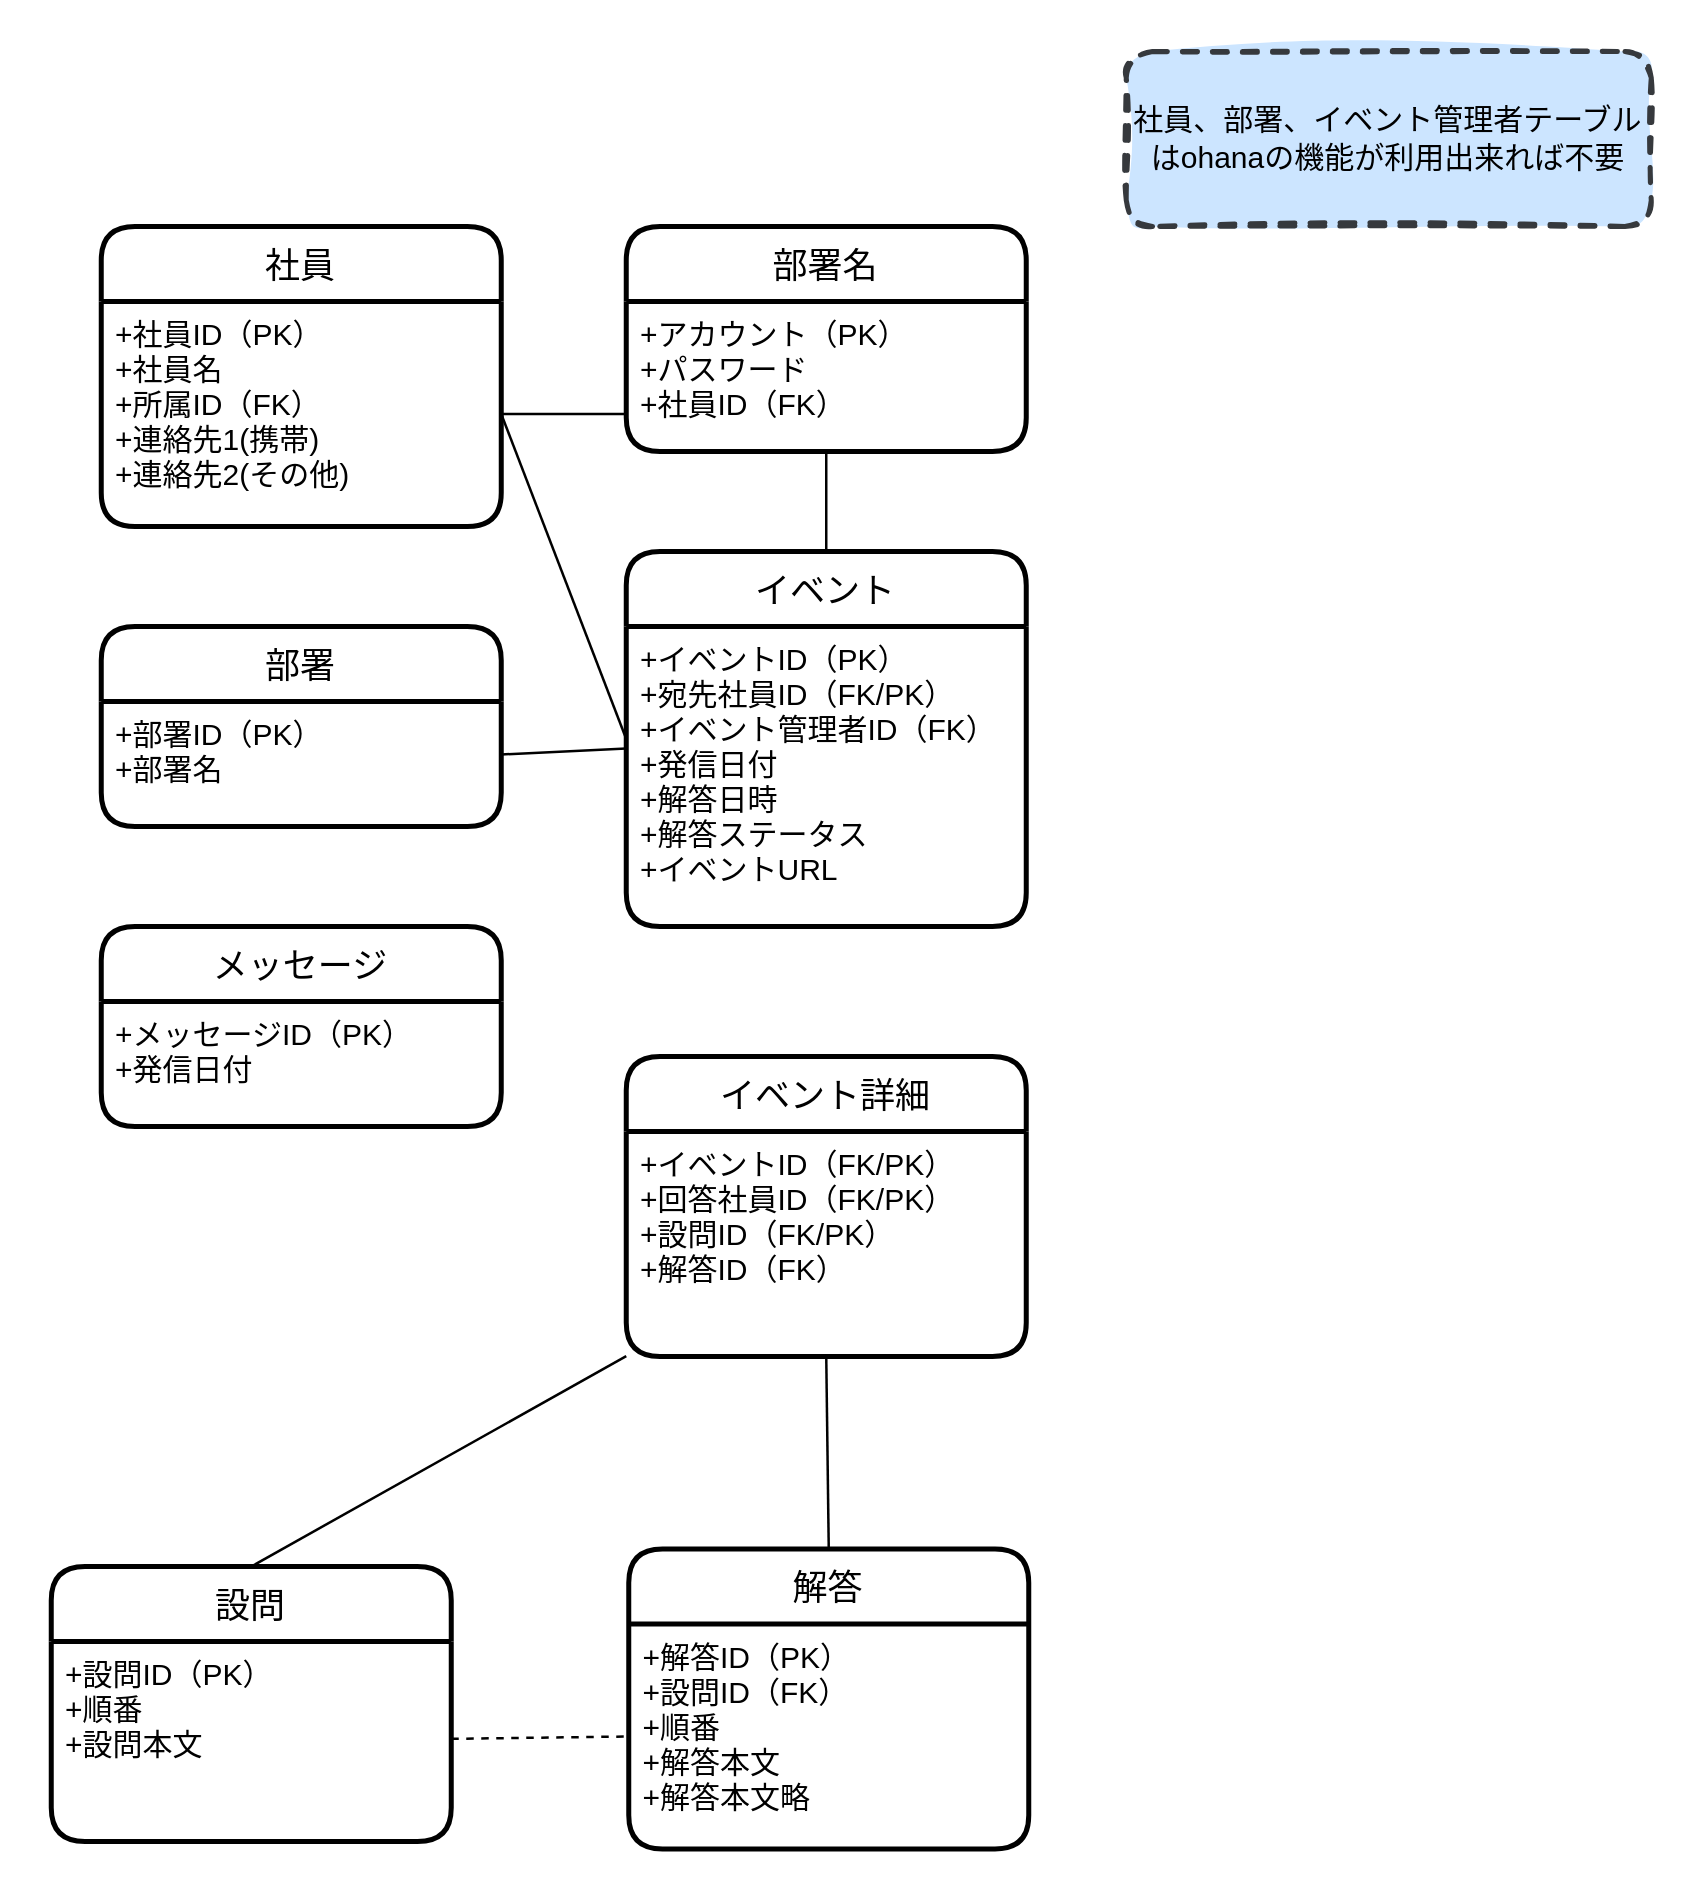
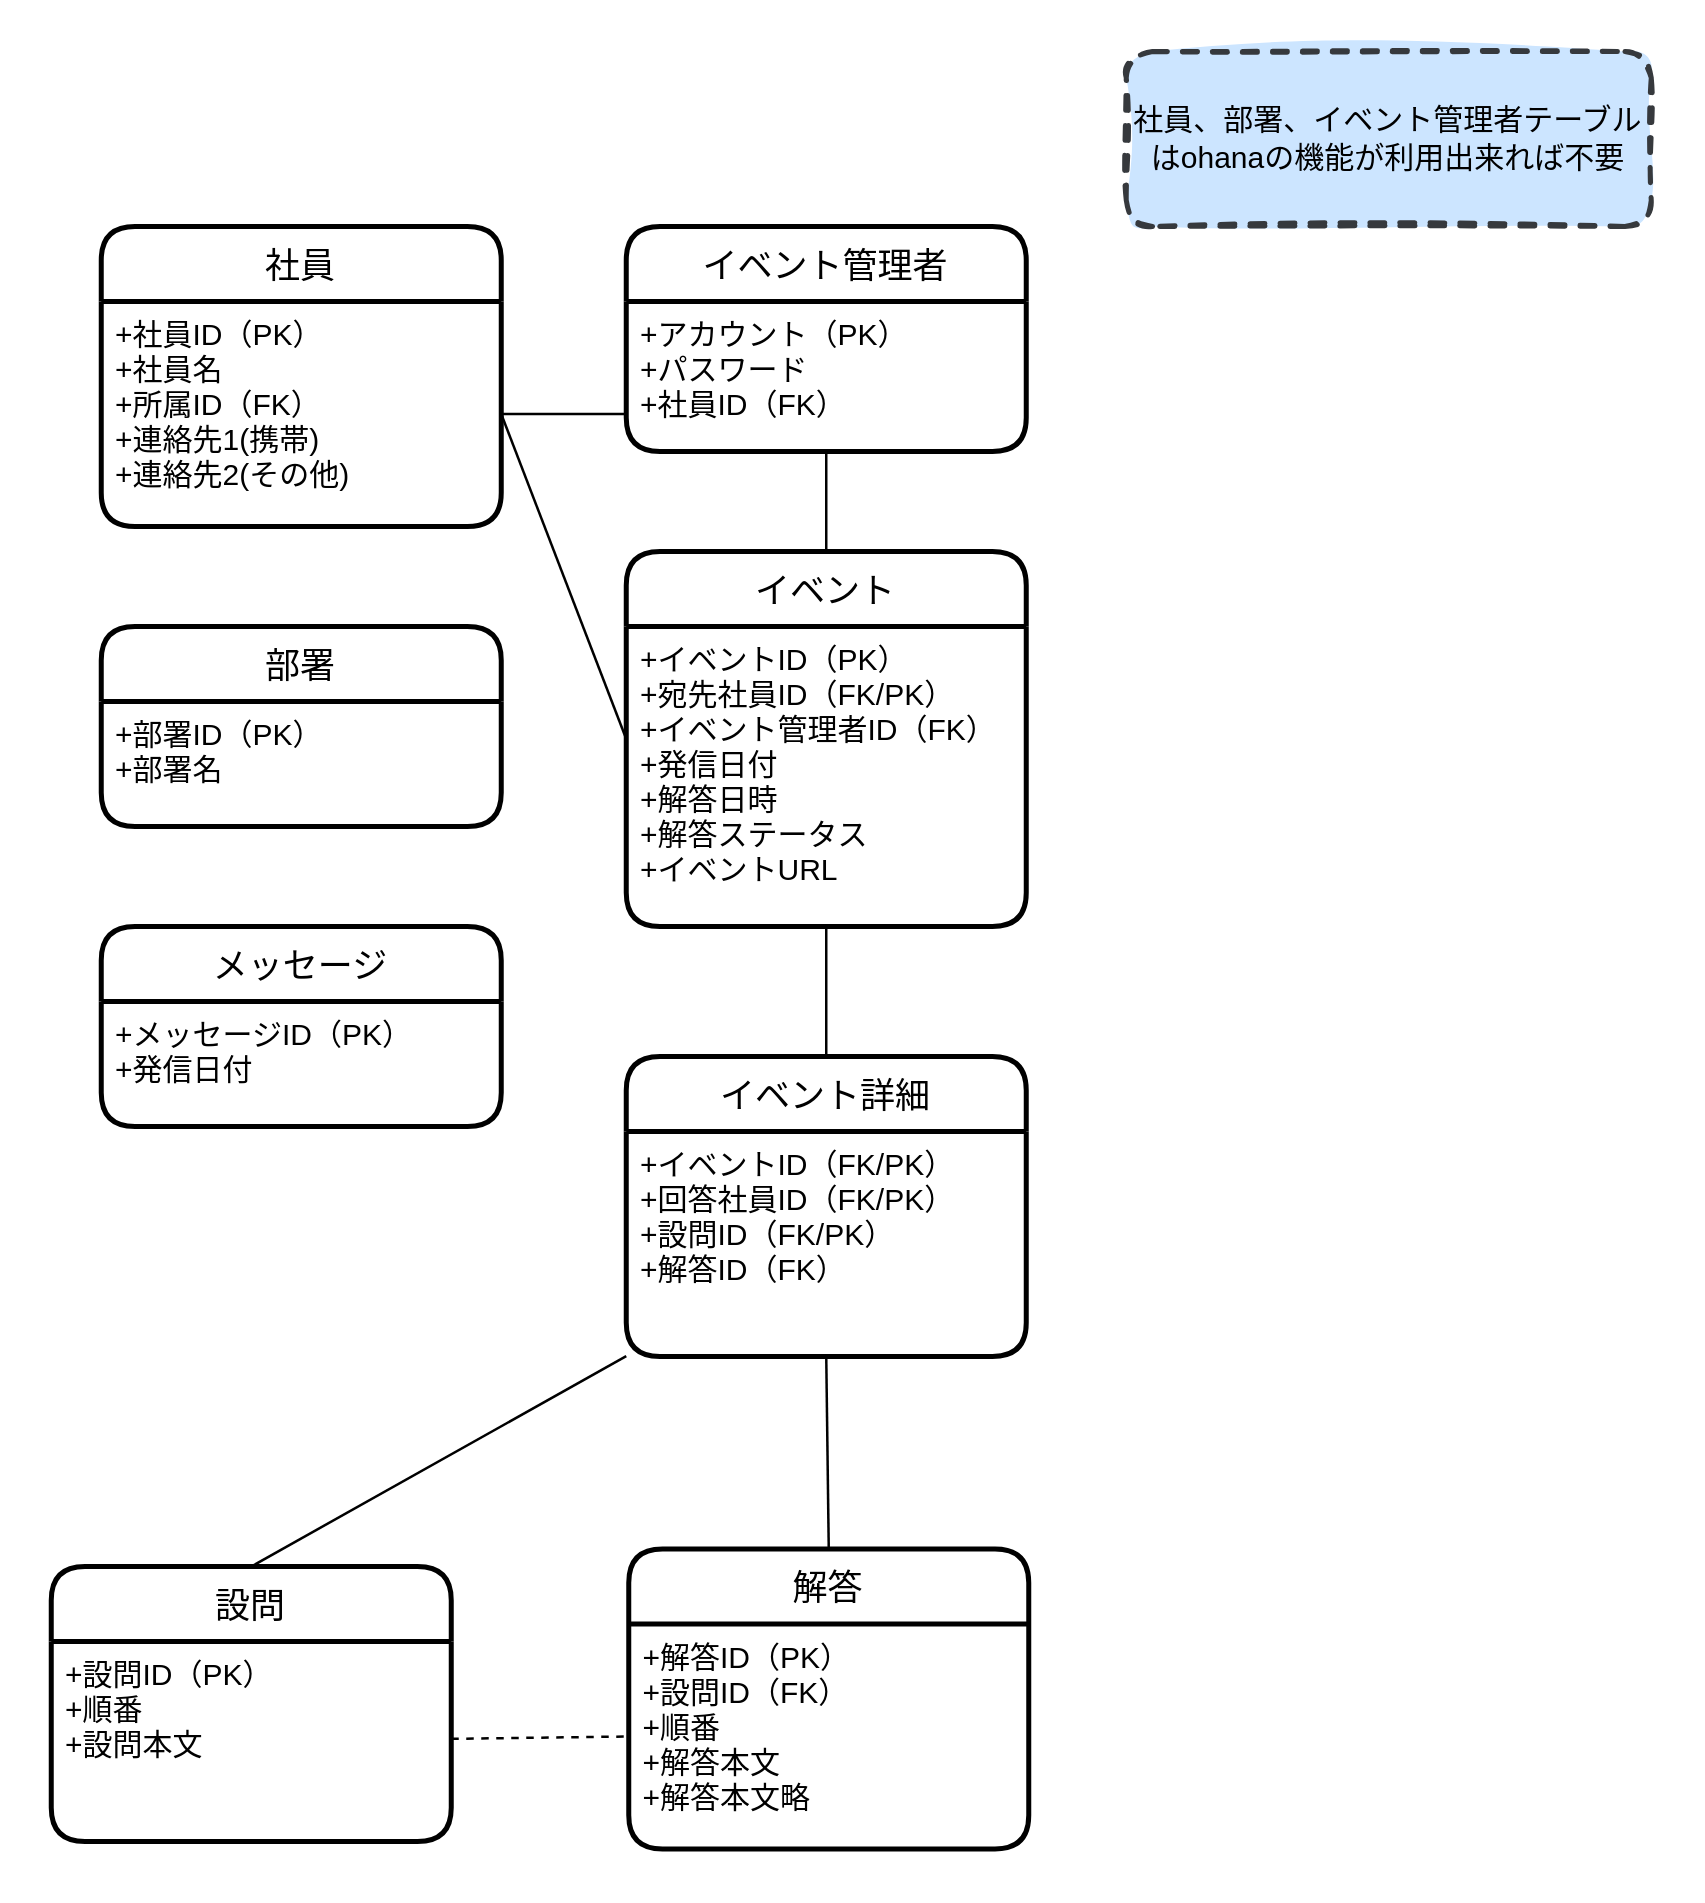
(825, 266) -> (825, 266)
(564, 751) -> (826, 993)
